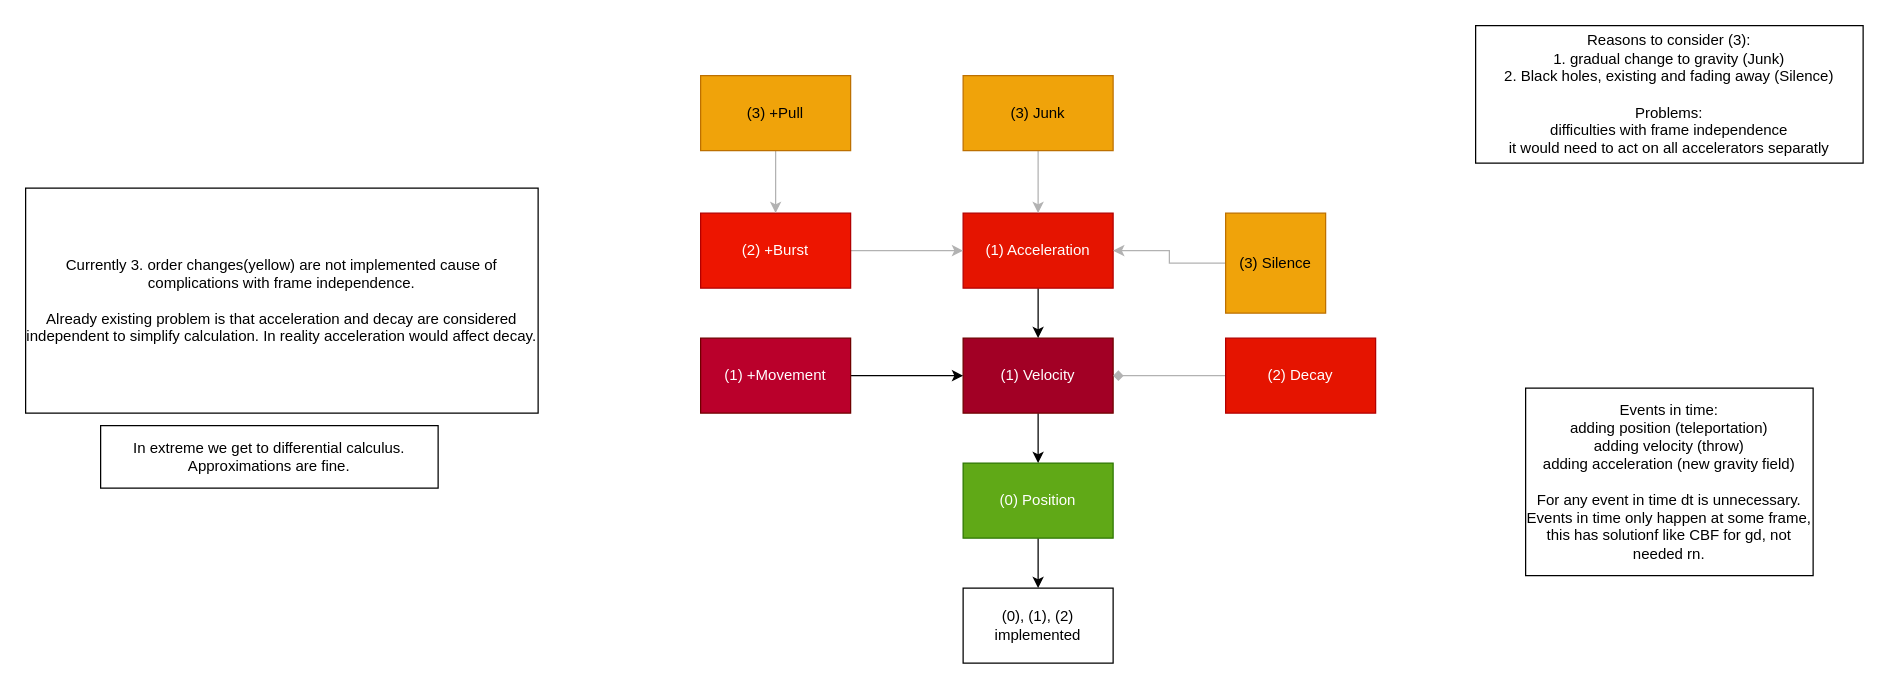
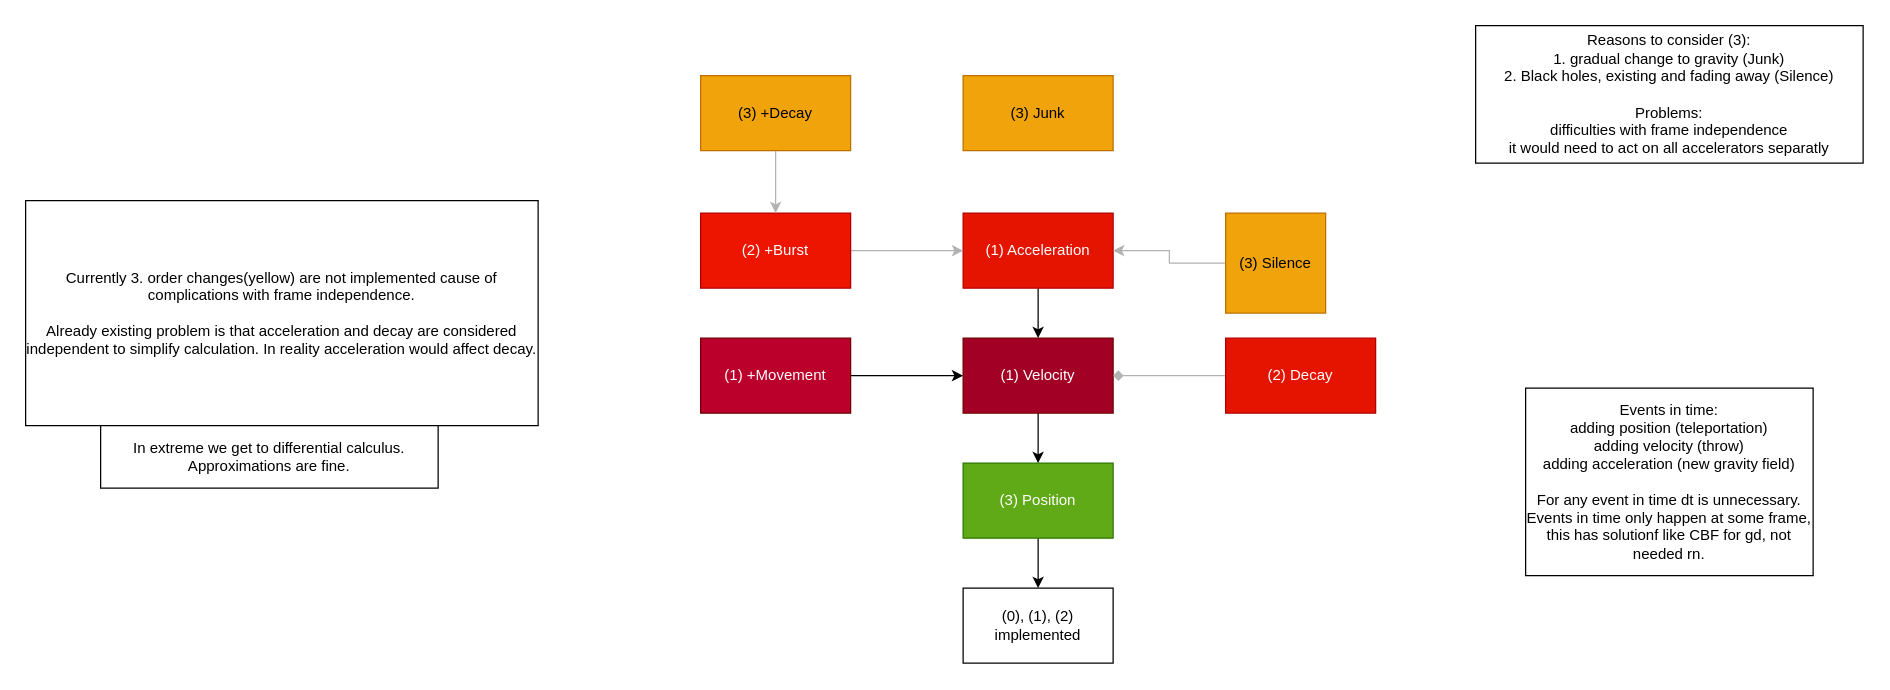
(776, 113) -> (776, 113)
(1038, 178) -> none
(282, 301) -> (282, 313)
(1038, 501) -> (1038, 501)
